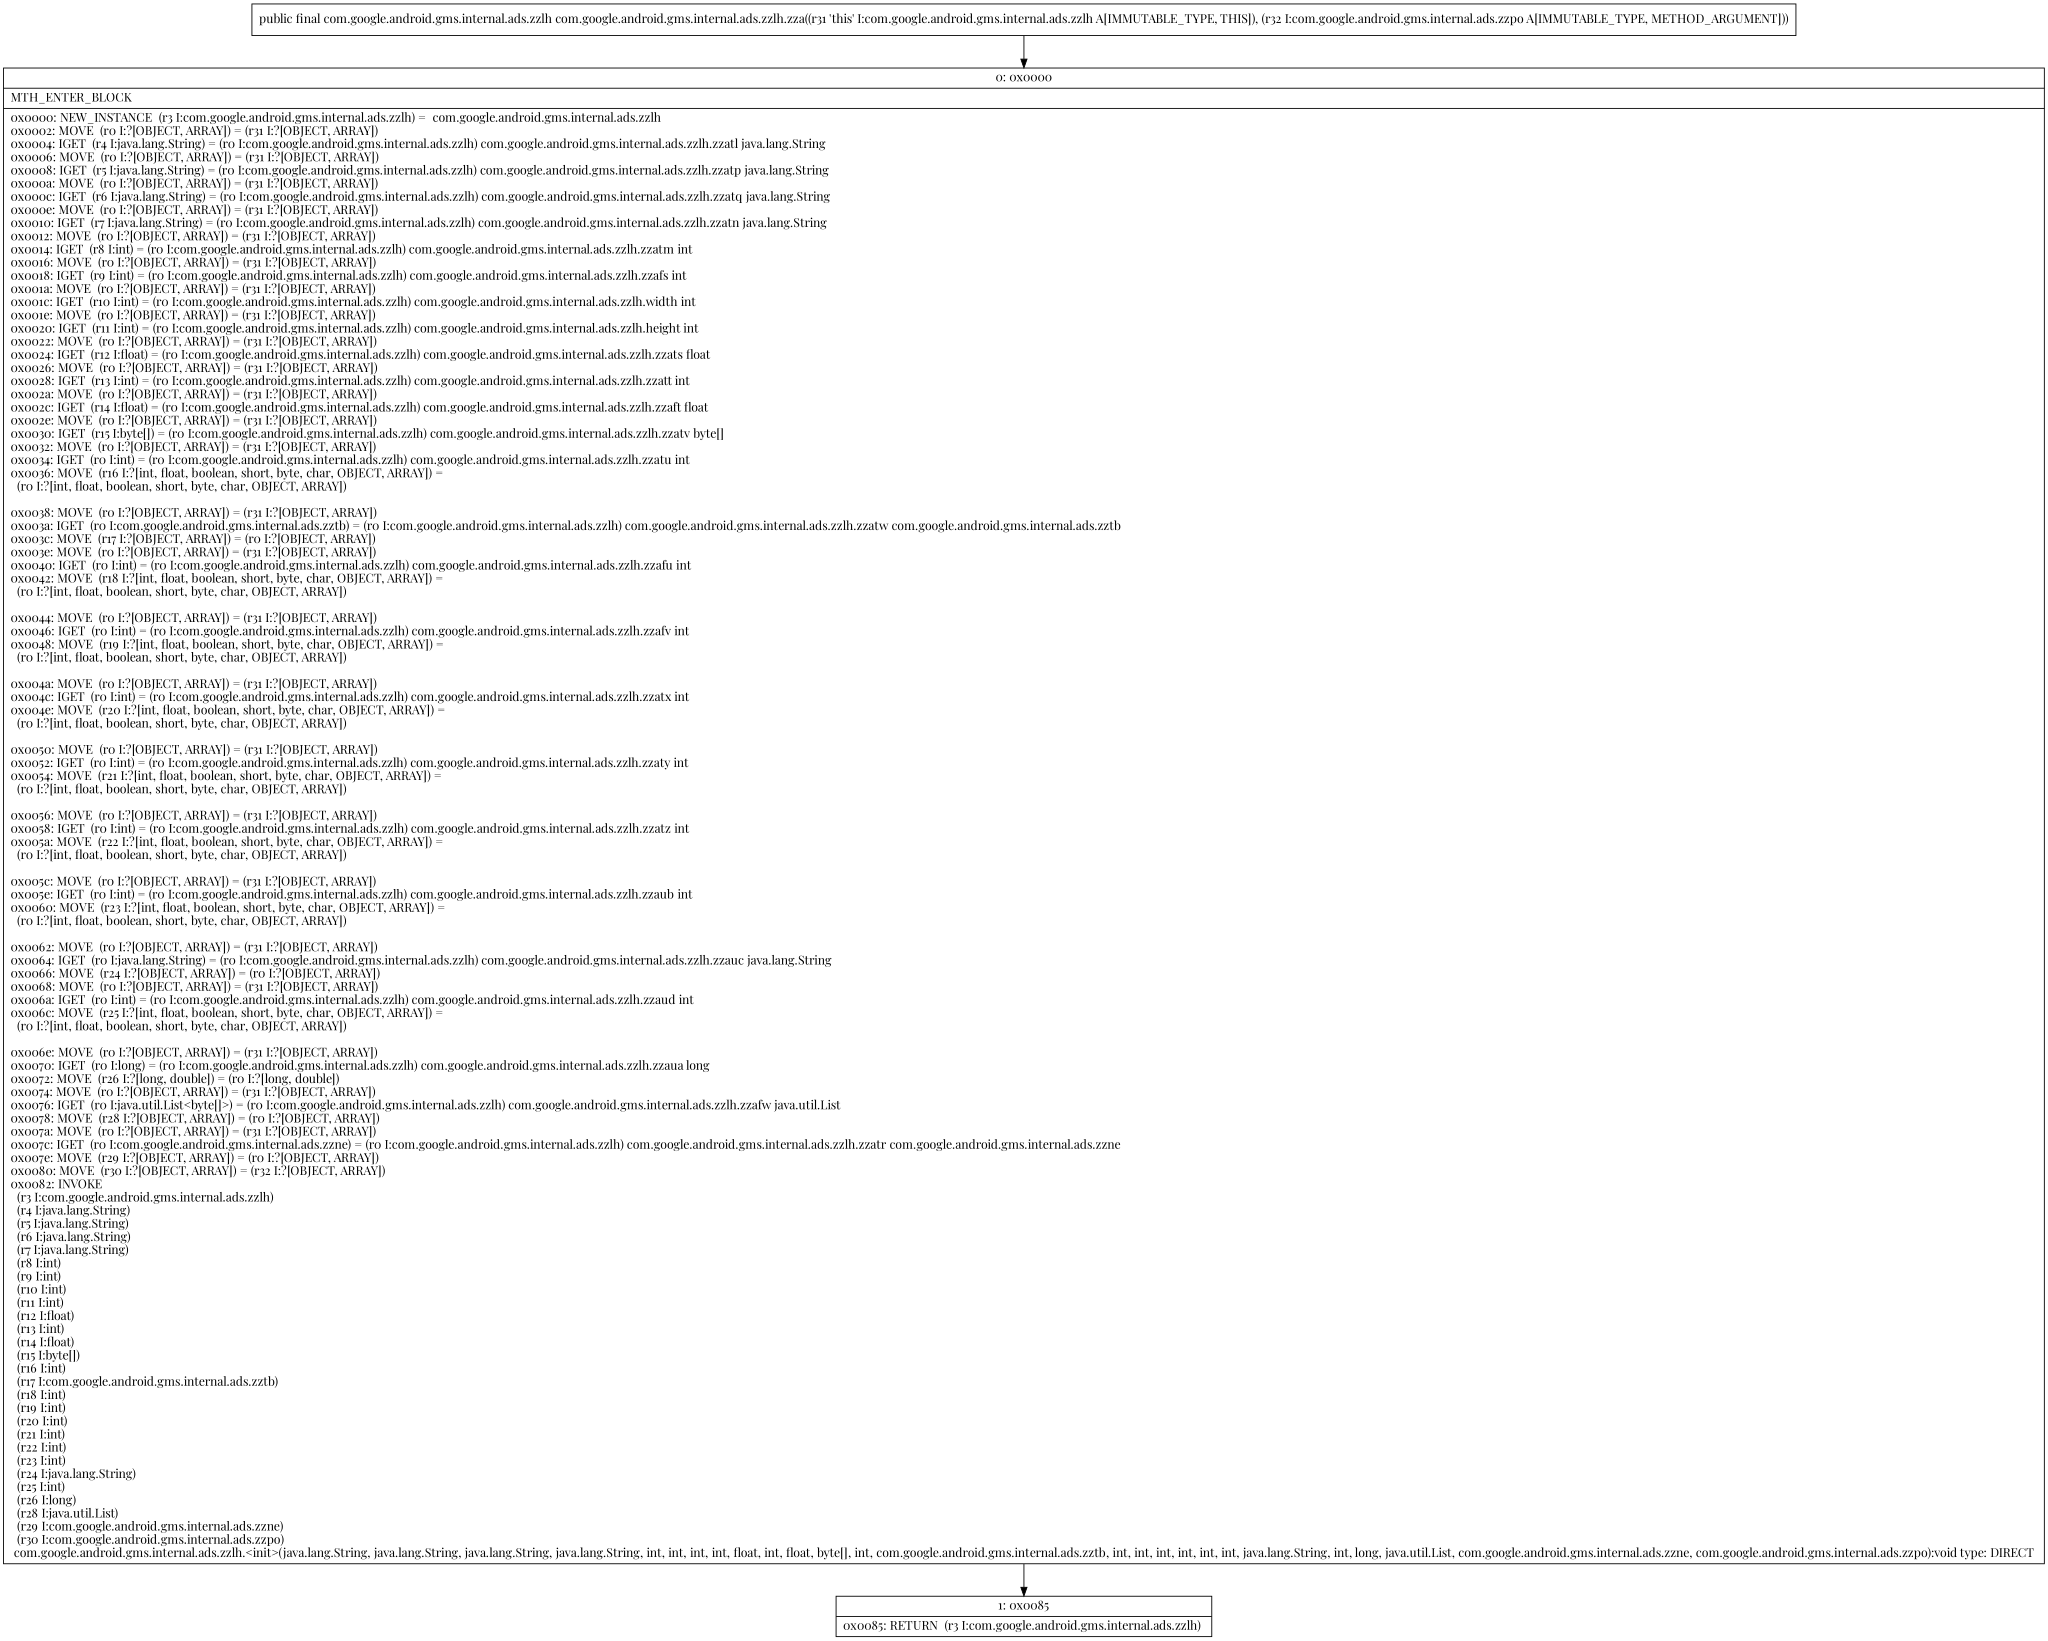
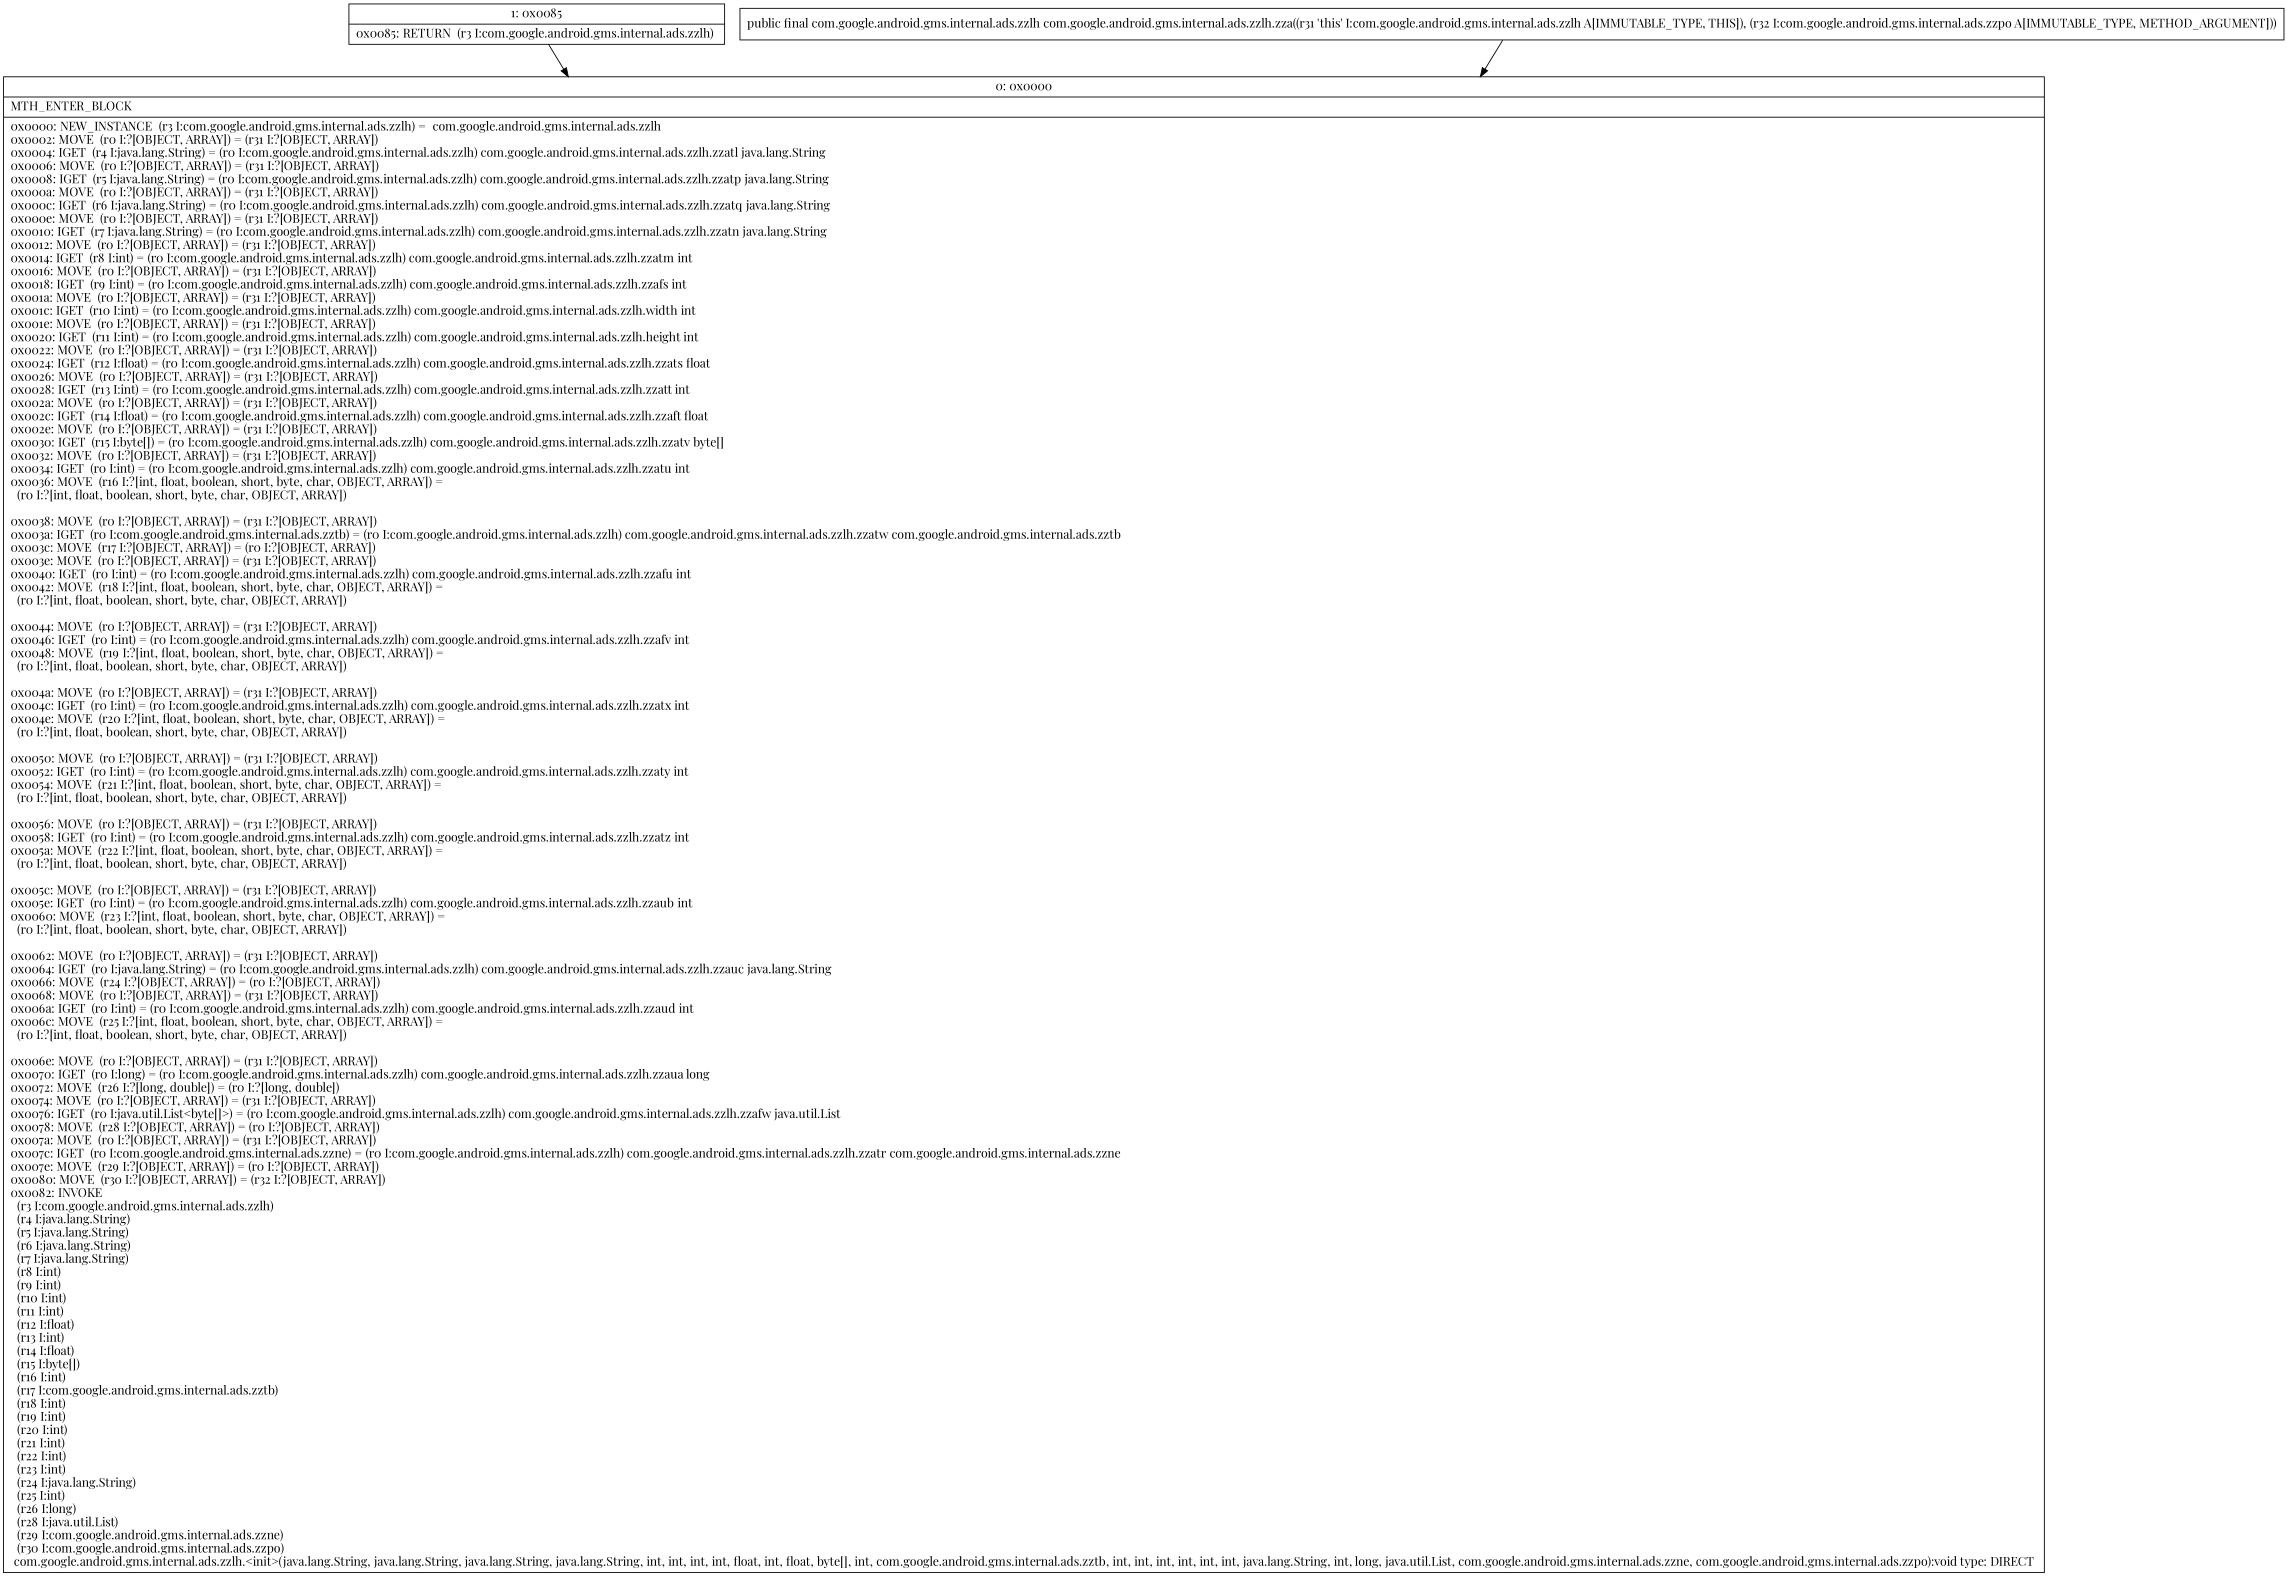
(1024, 1576) -> (556, 57)
